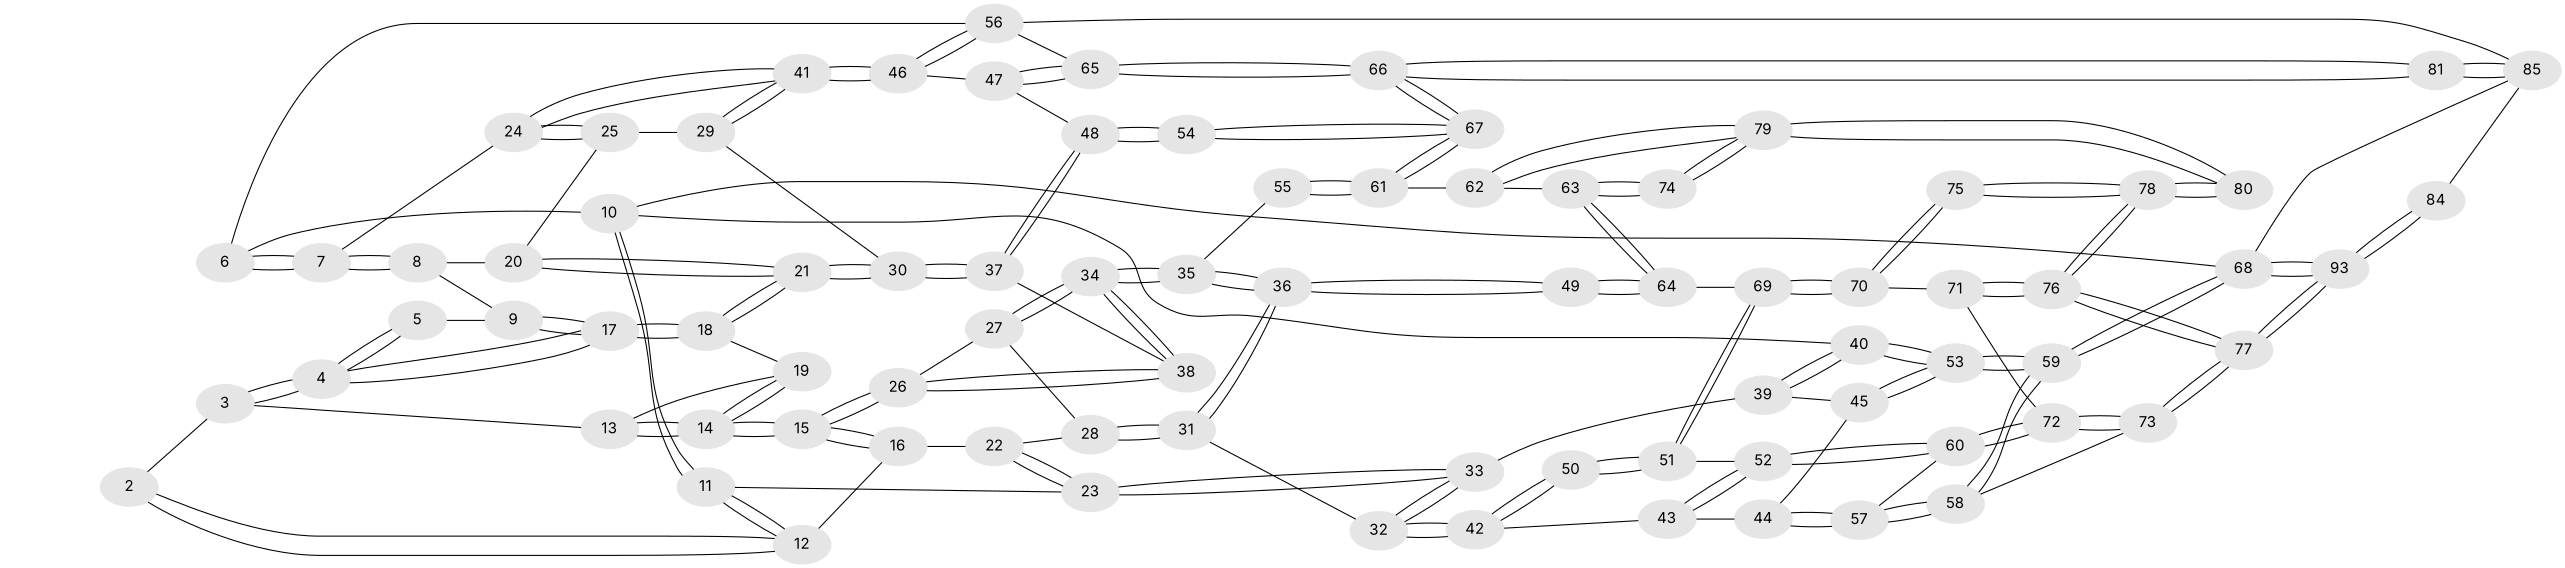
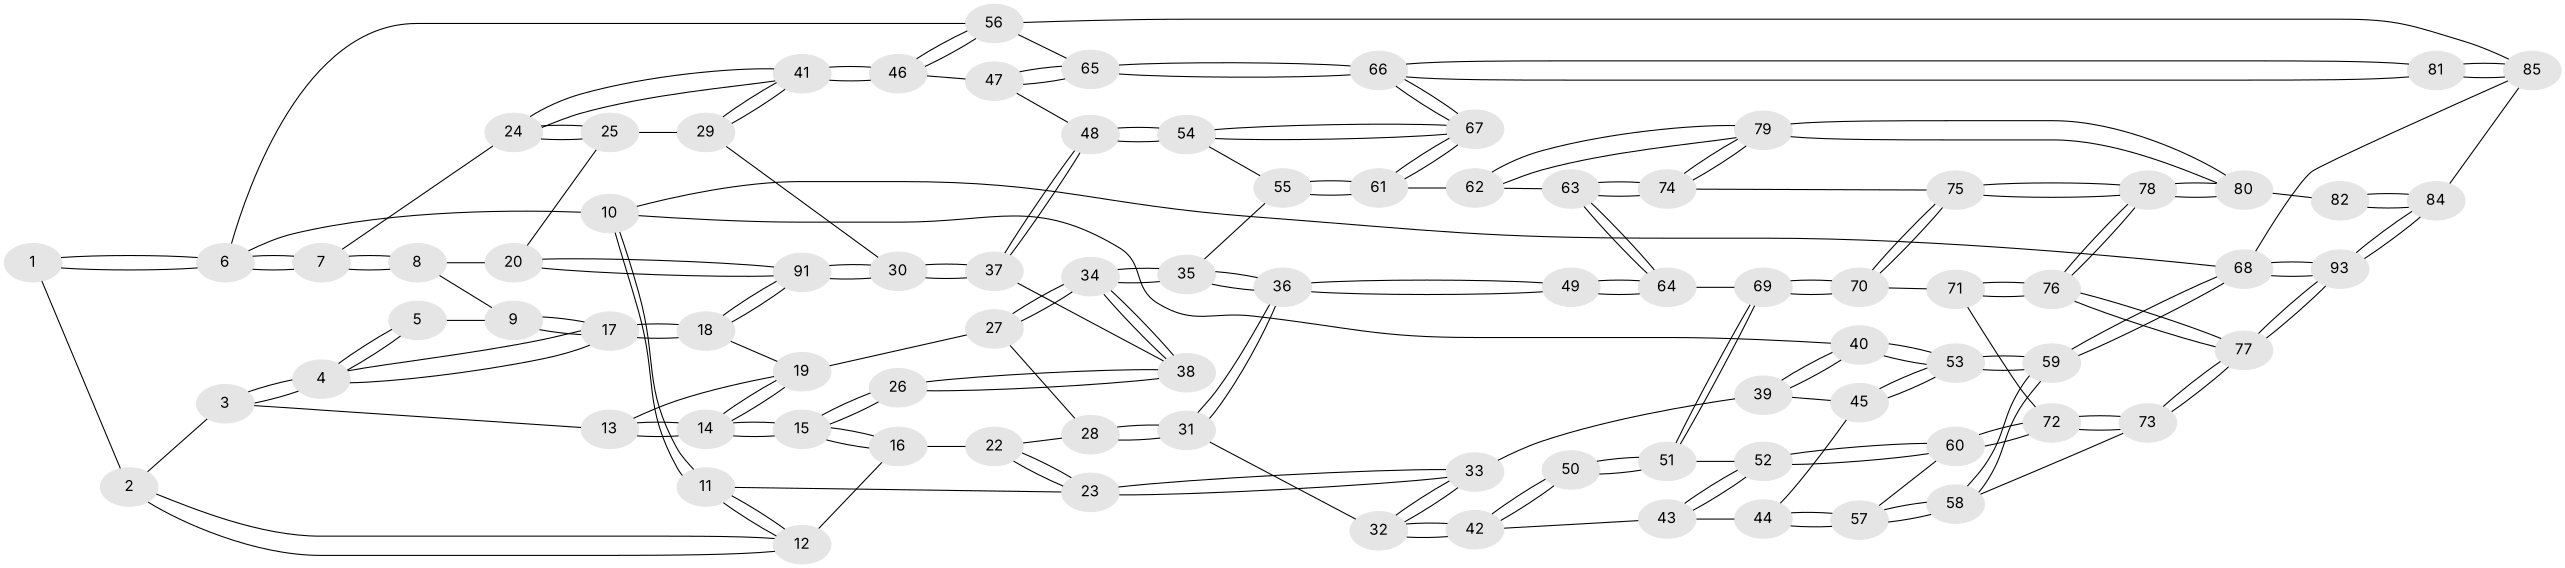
none -> (1235, 161)
none -> (1811, 190)
none -> (2340, 201)
none -> (33, 263)
(802, 272) -> (802, 272)
(946, 358) -> (898, 350)
